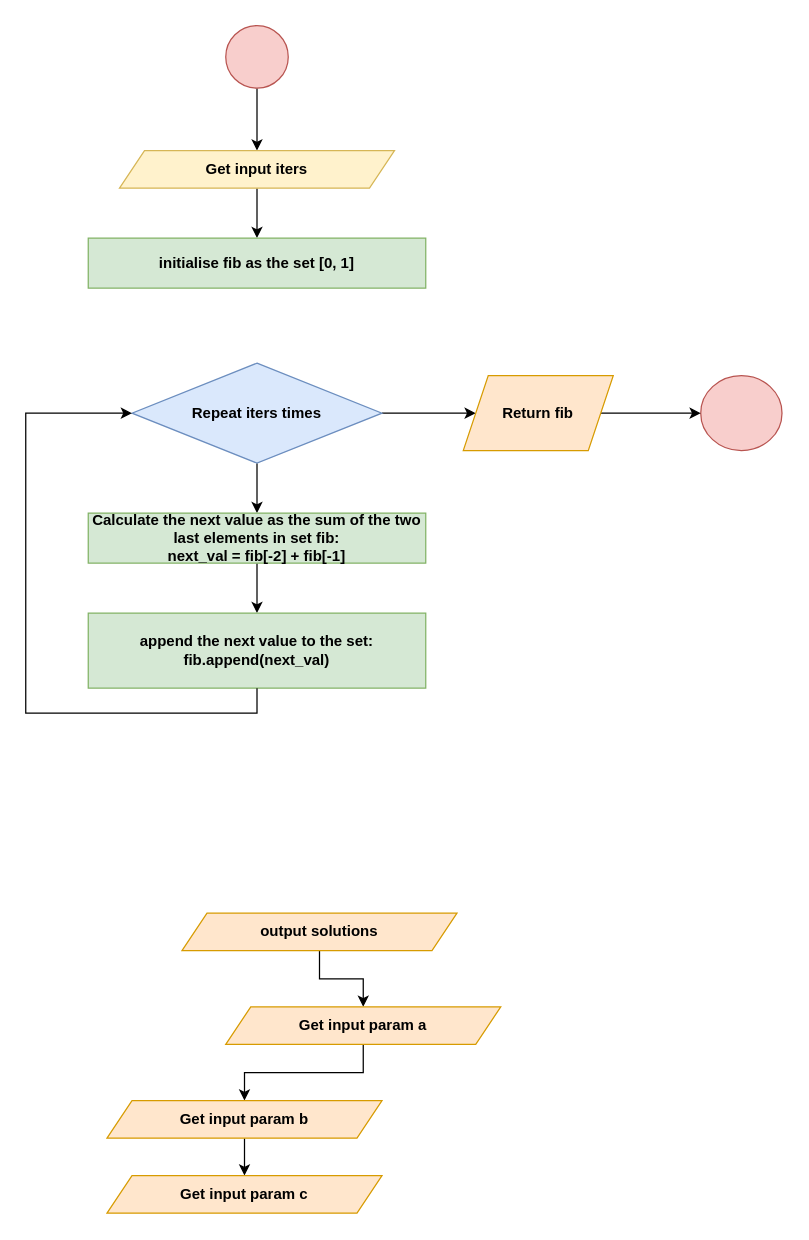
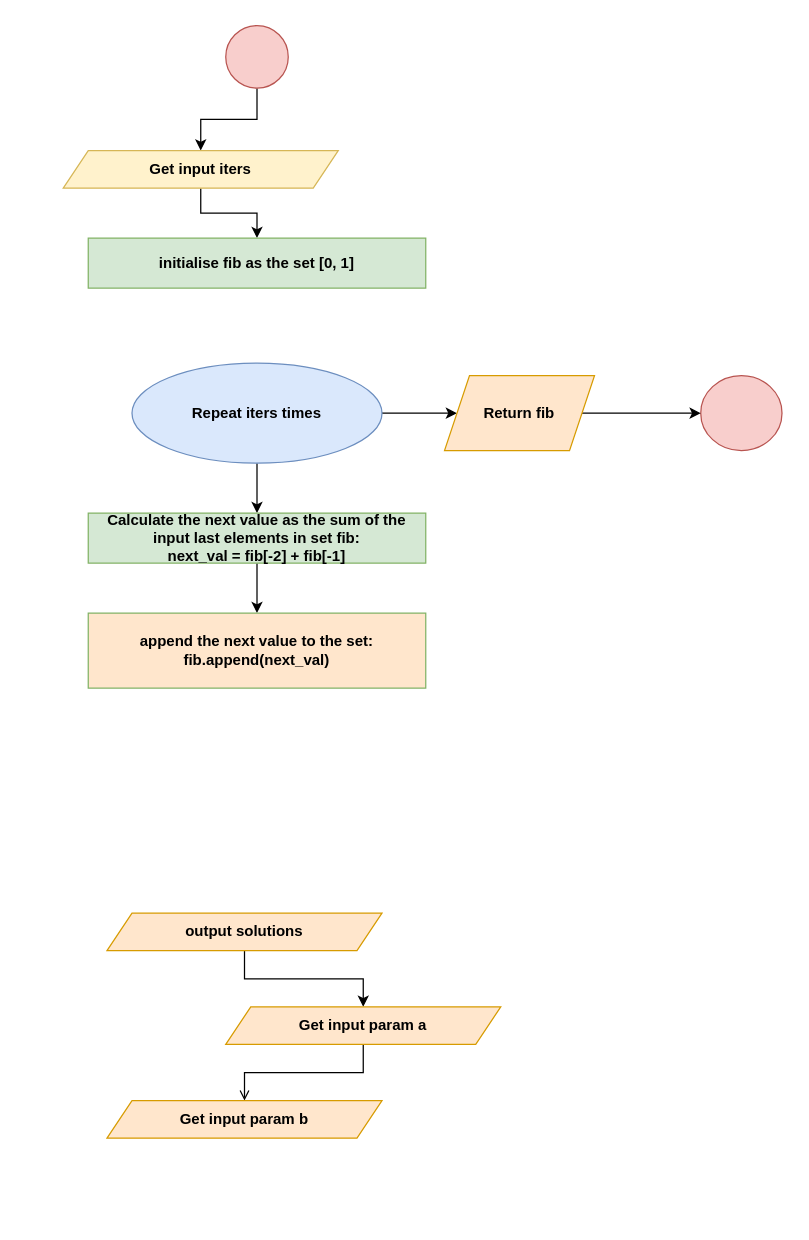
(257, 169) -> (201, 169)
(257, 413) -> (257, 413)
(538, 413) -> (519, 413)
(257, 538) -> (257, 538)
(26, 642) -> none
(257, 651) -> (257, 651)
(319, 932) -> (244, 932)
(244, 1091) -> (244, 1093)
(244, 1161) -> none
(244, 1194) -> none
